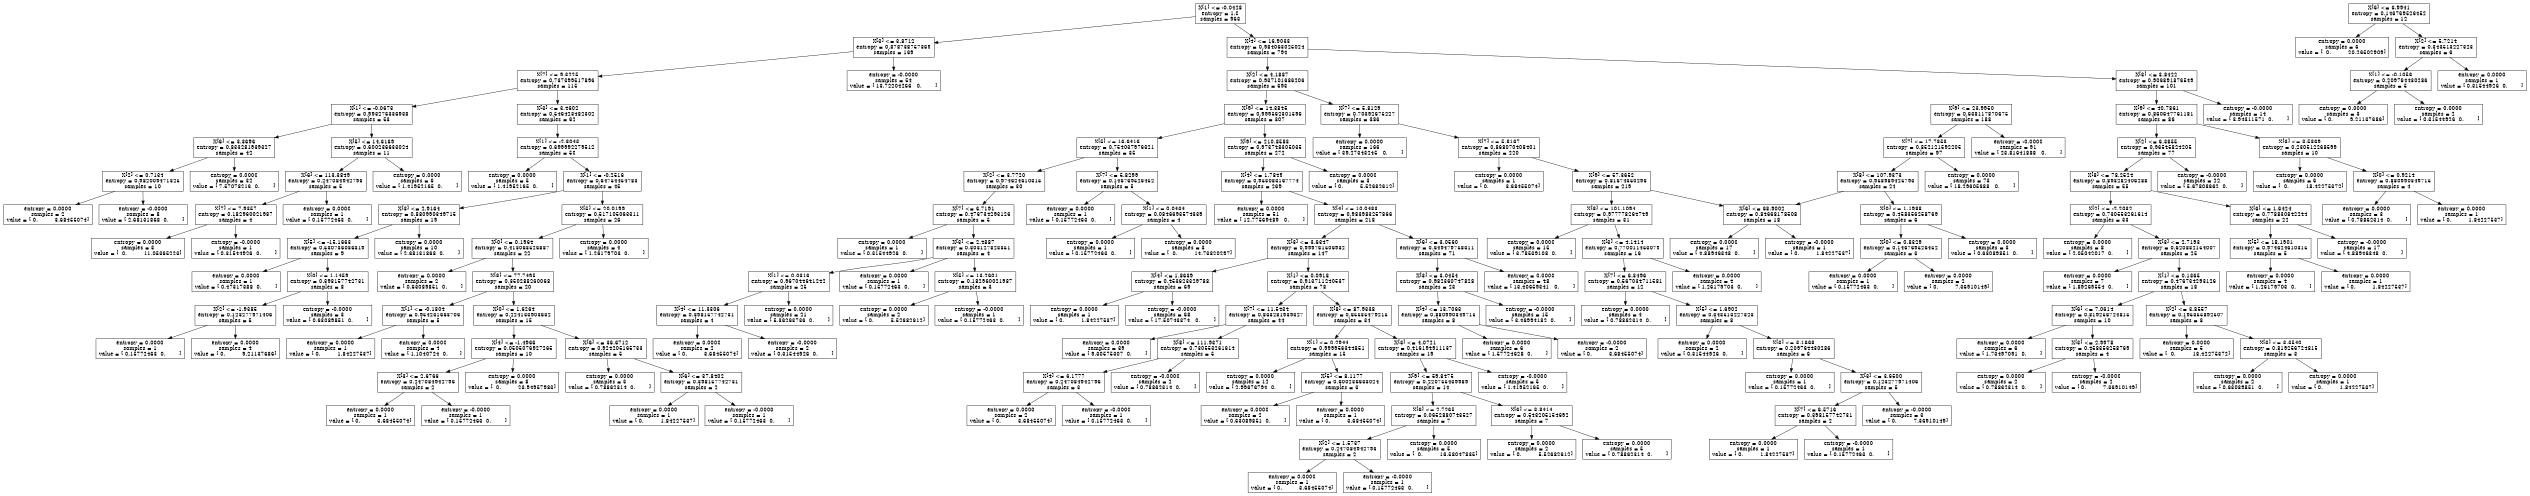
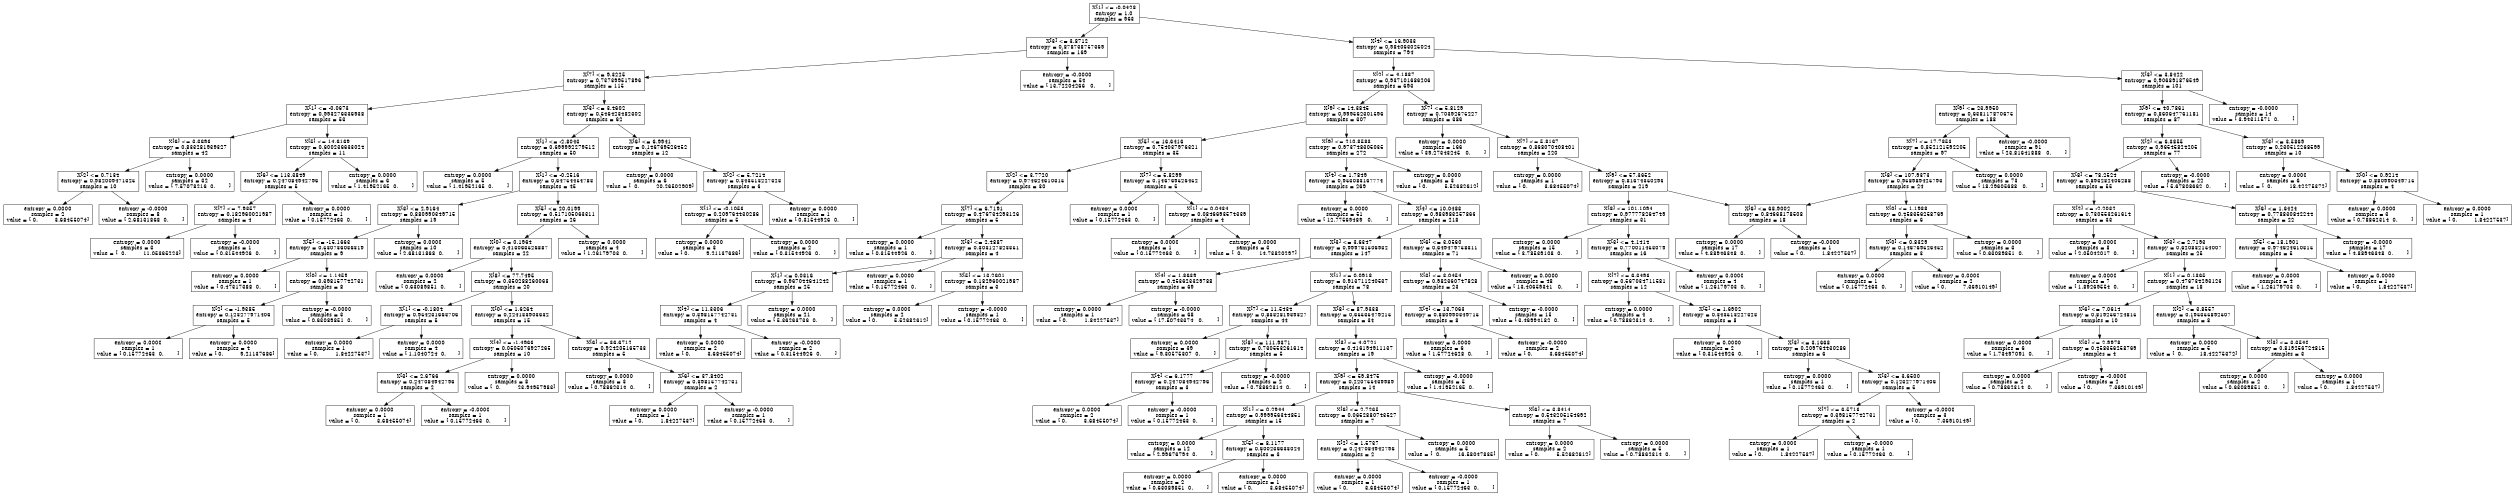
(2157, 114) -> (2162, 114)
none -> (626, 130)
(1341, 330) -> (1312, 398)
